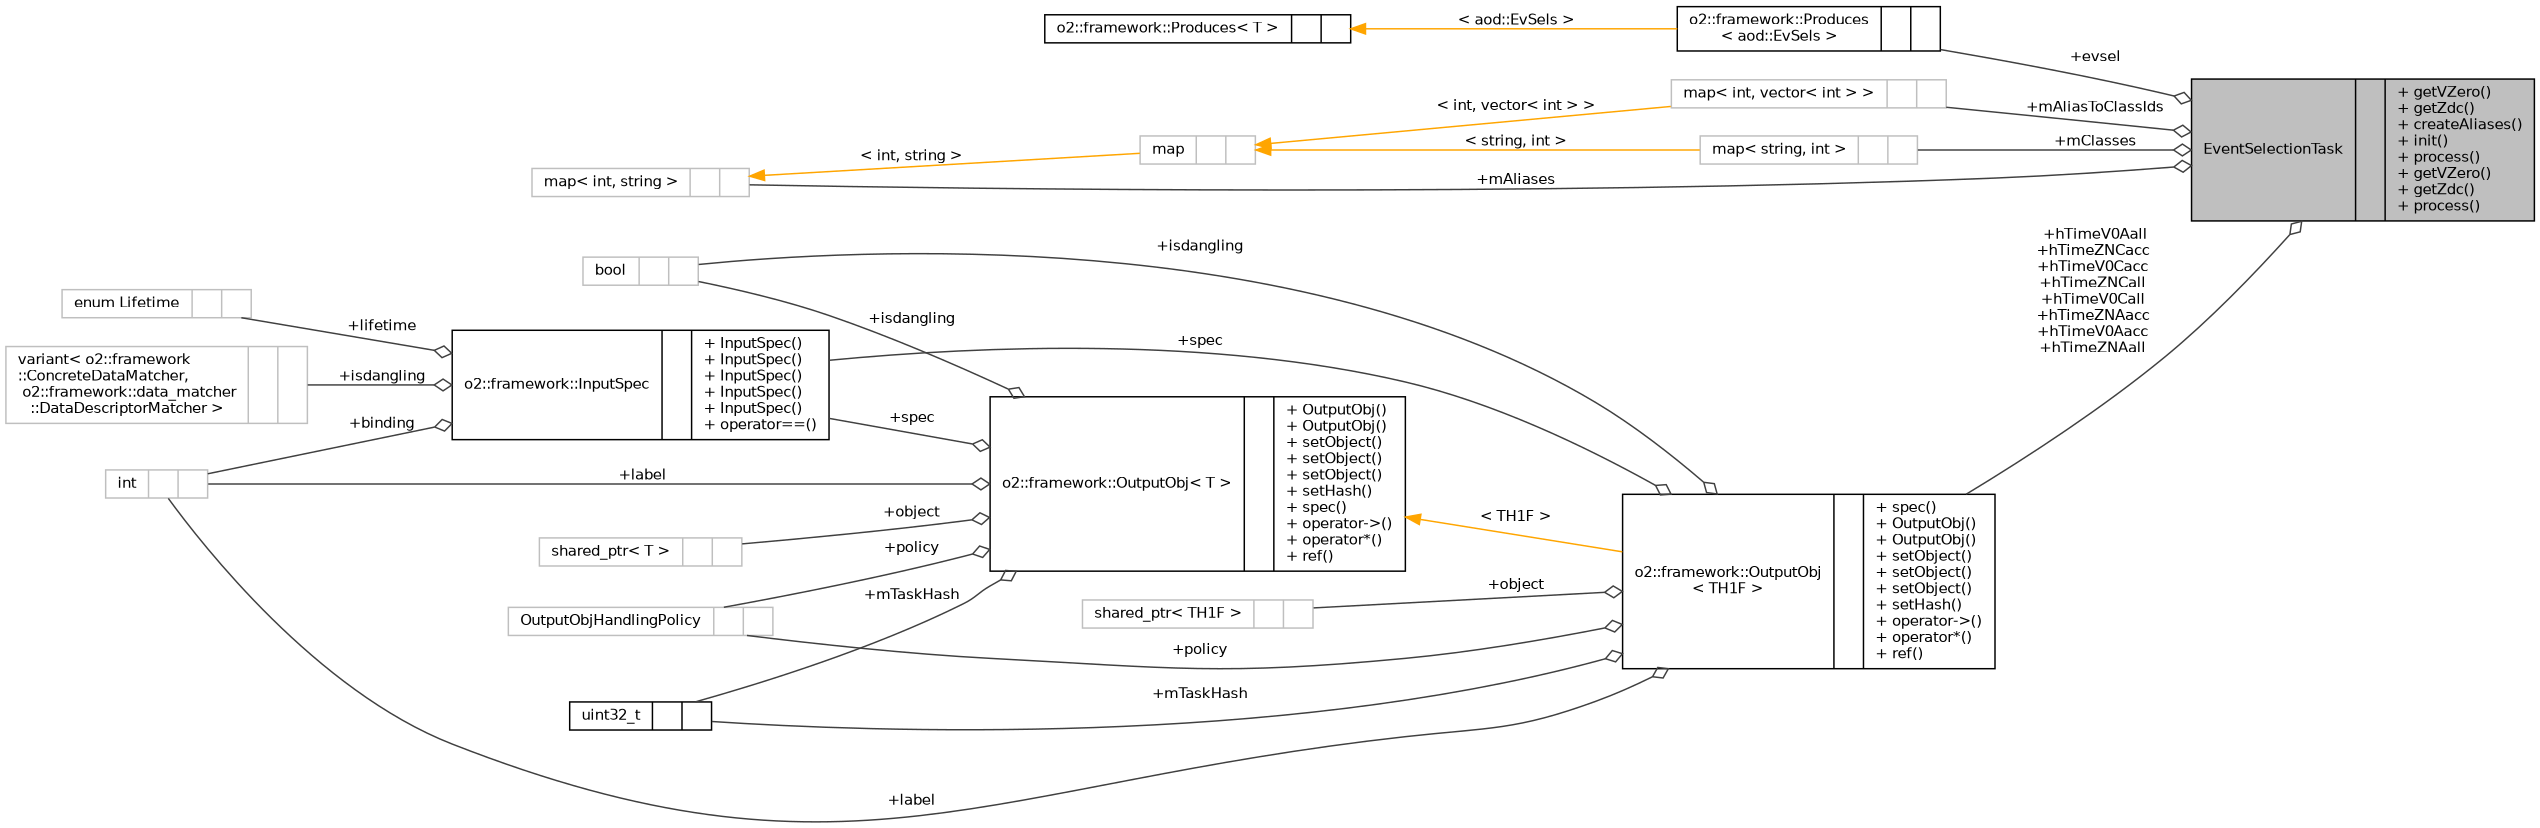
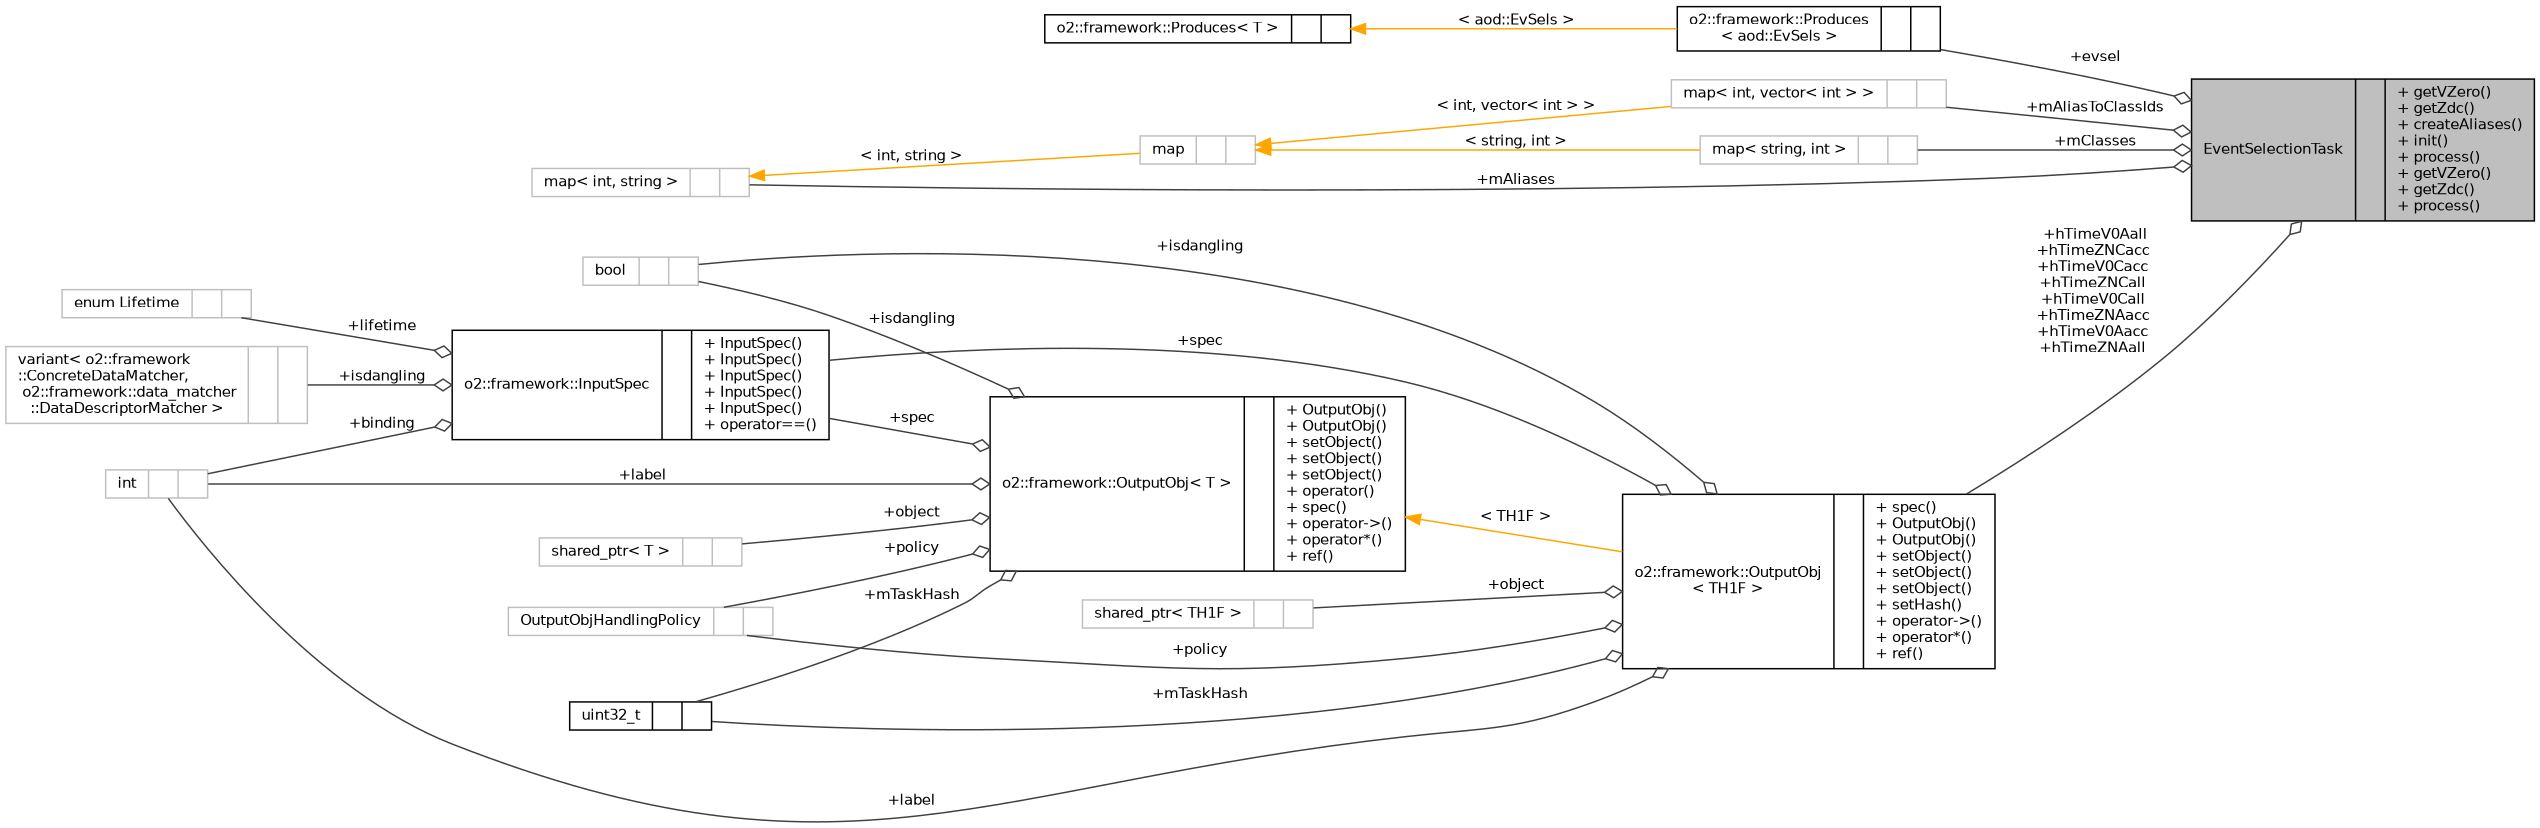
(1329, 491) -> (1331, 491)
